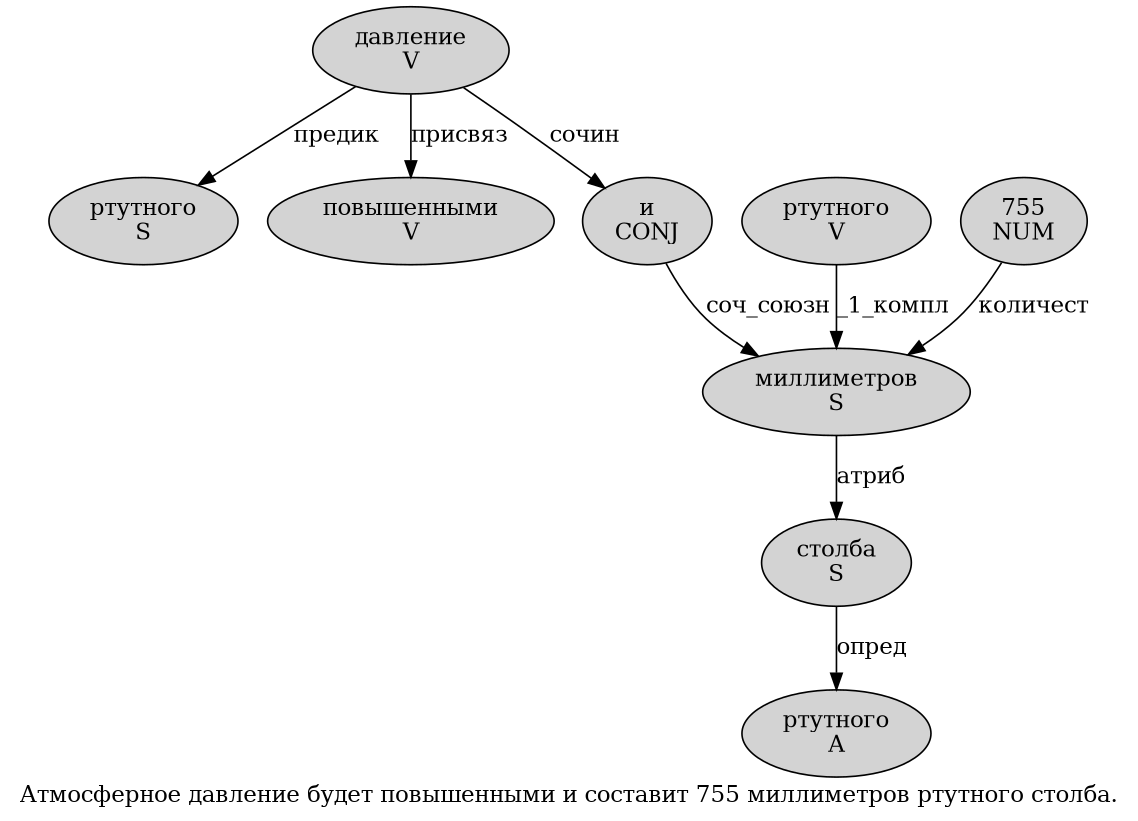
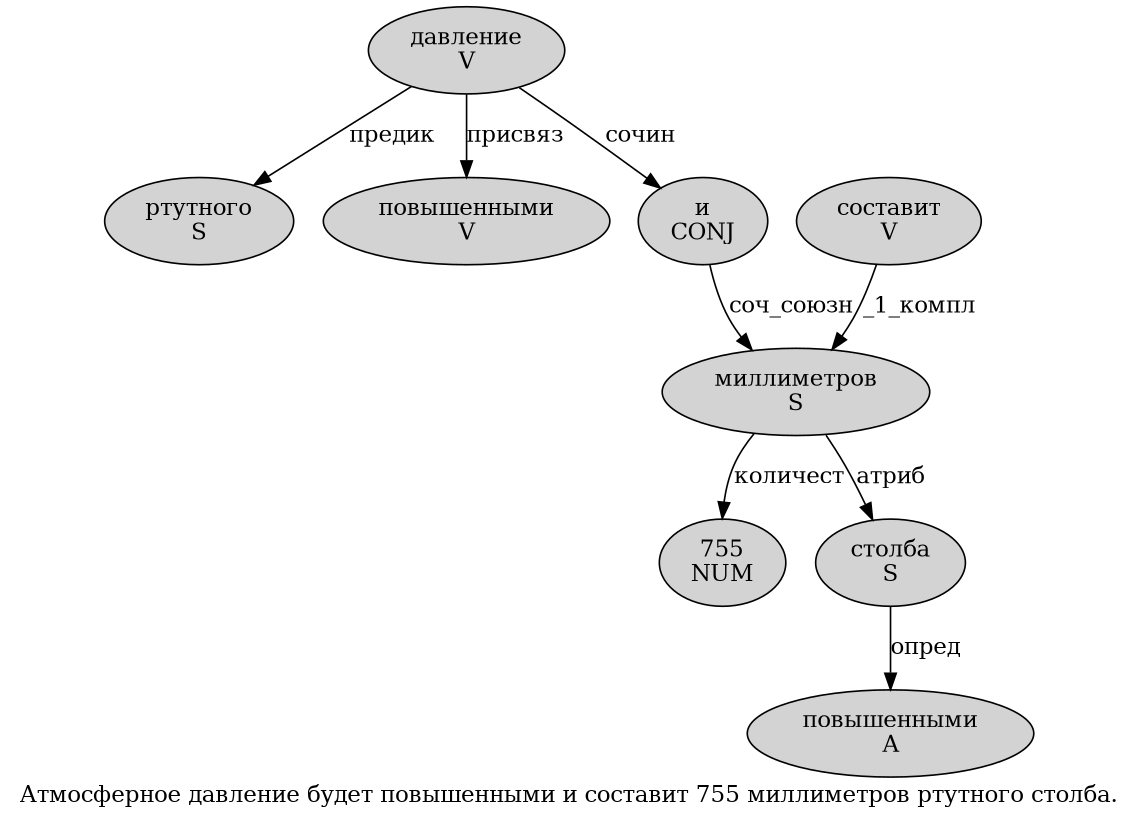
(836, 221) -> (889, 221)
(967, 309) -> (734, 466)
(836, 733) -> (891, 733)
